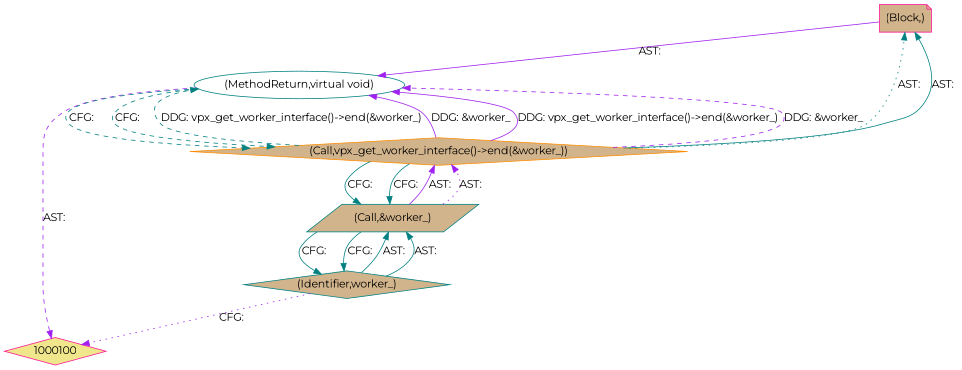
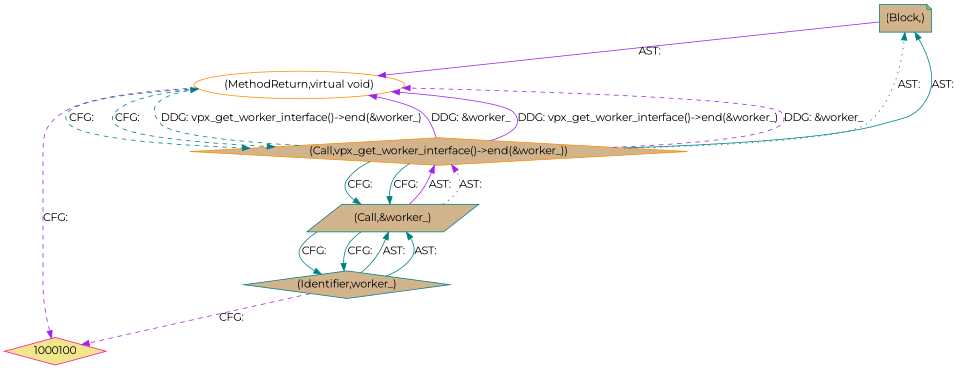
(905, 18) -> (905, 18)
(299, 85) -> (299, 85)
(56, 218) -> (57, 218)
(200, 318) -> (200, 318)
